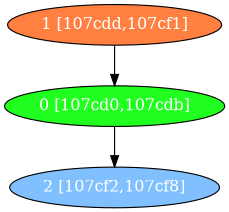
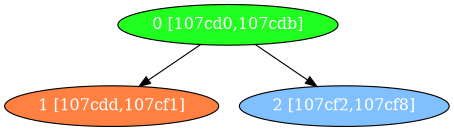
(115, 60) -> (174, 62)
